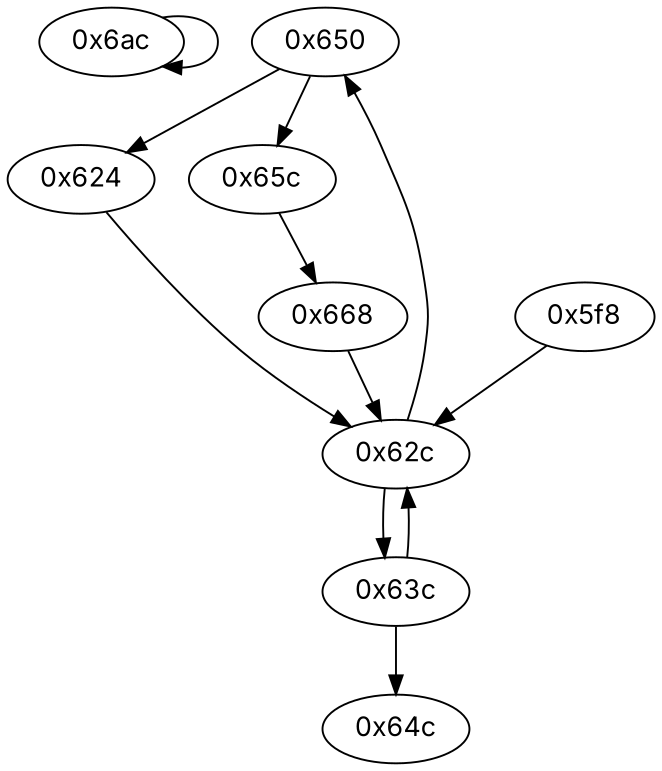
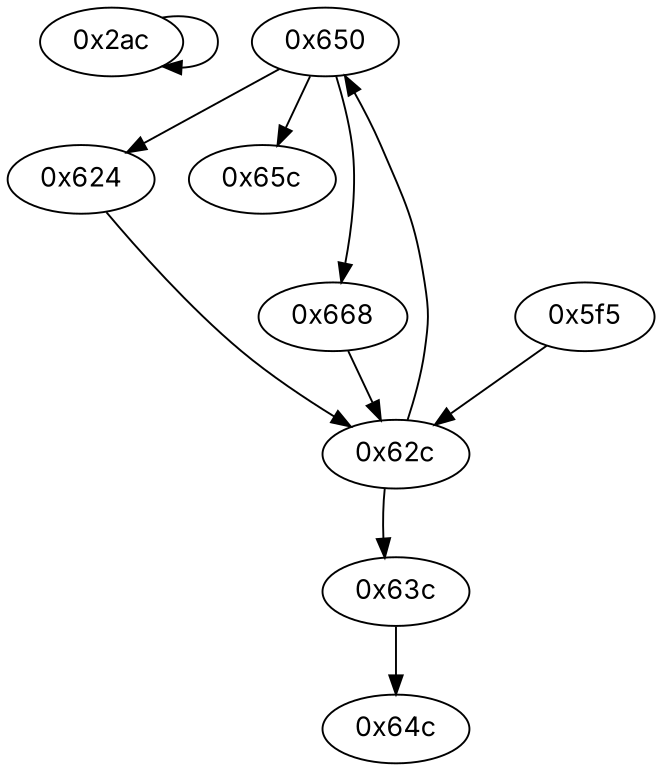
(112, 42) -> (112, 42)
(293, 239) -> (354, 169)
(585, 317) -> (585, 317)
(409, 533) -> none
